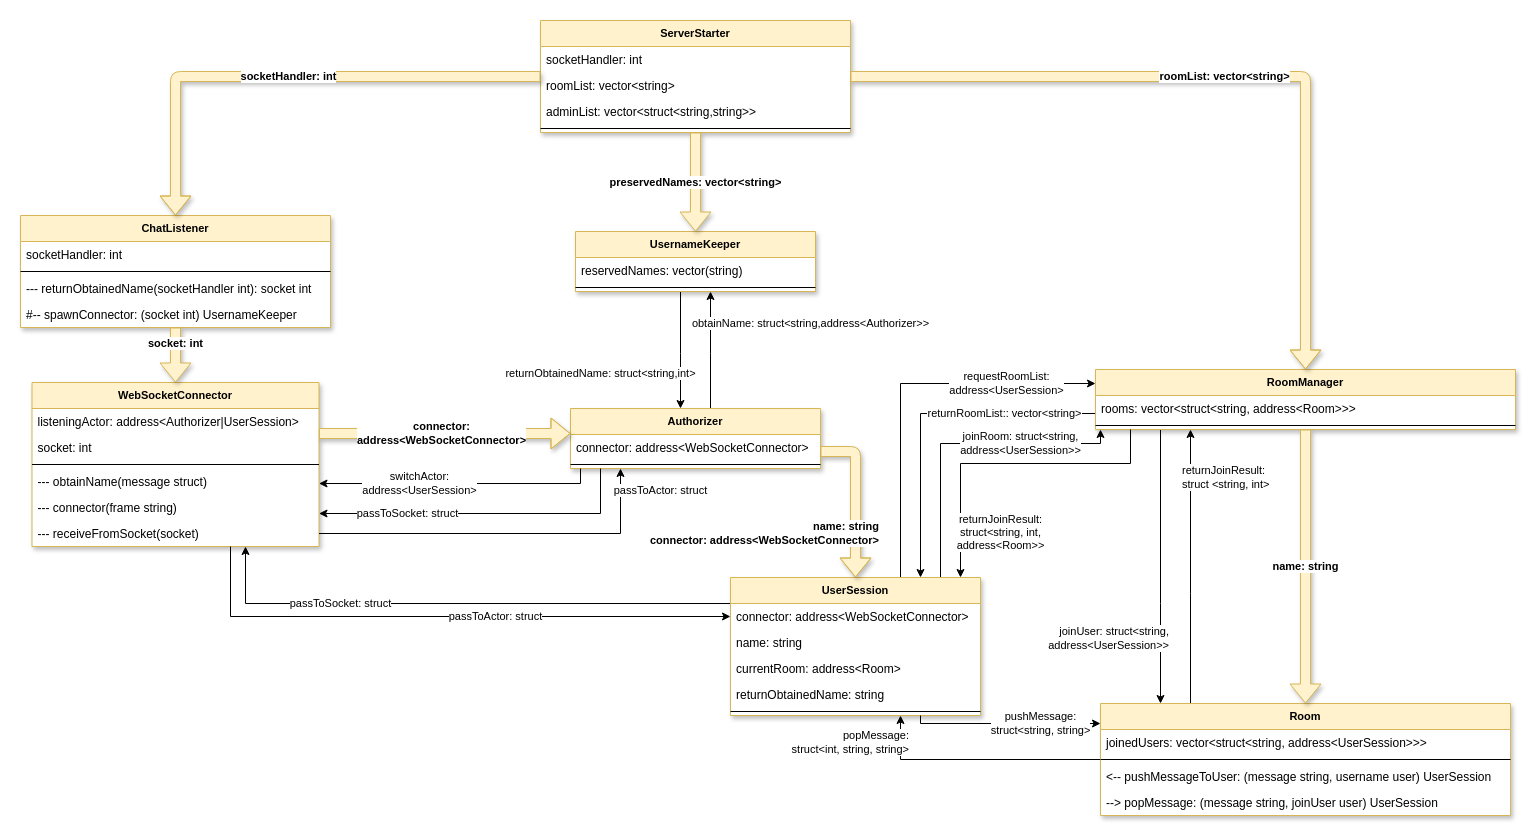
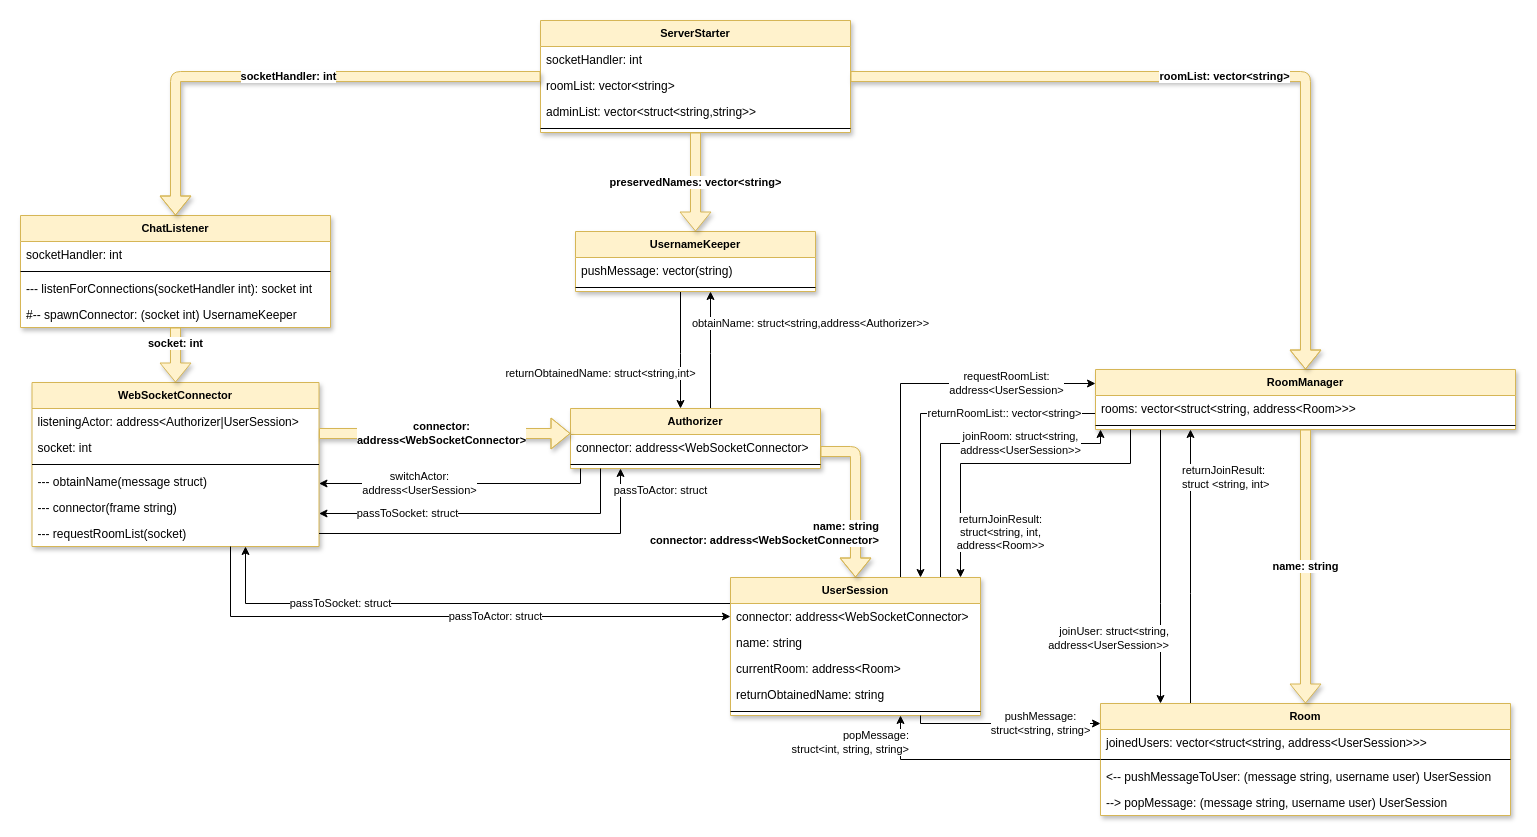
(674, 271) -> (667, 271)
(190, 289) -> (194, 289)
(132, 534) -> (125, 534)
(1287, 803) -> (1289, 803)
